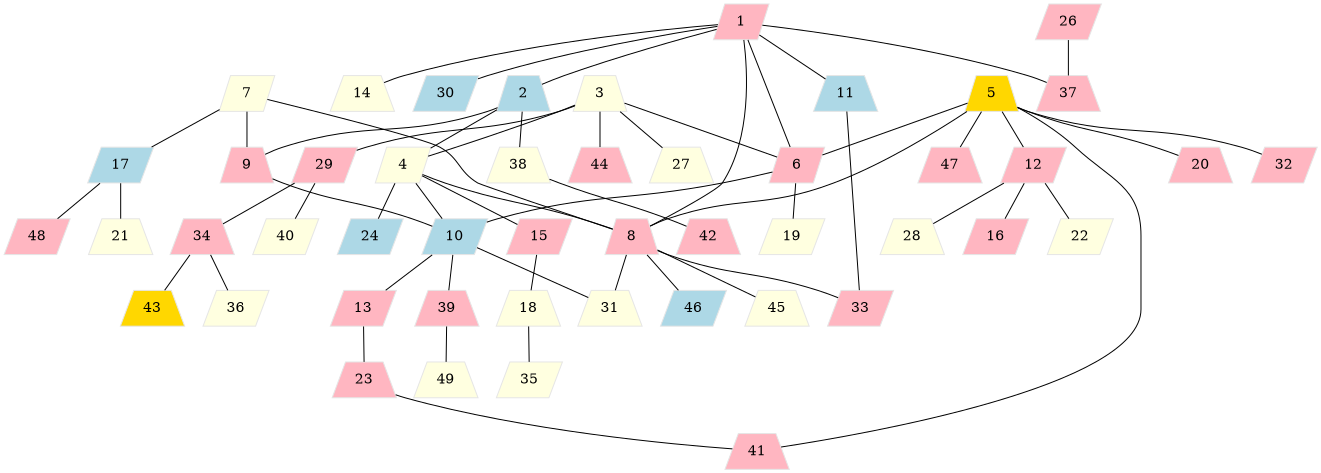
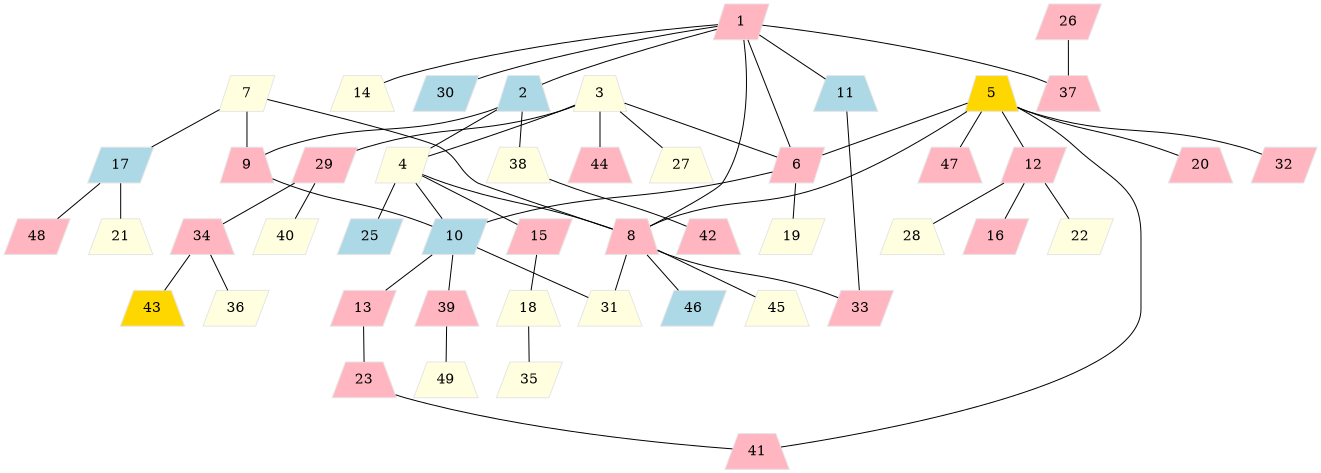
(370, 237) -> (370, 237)
